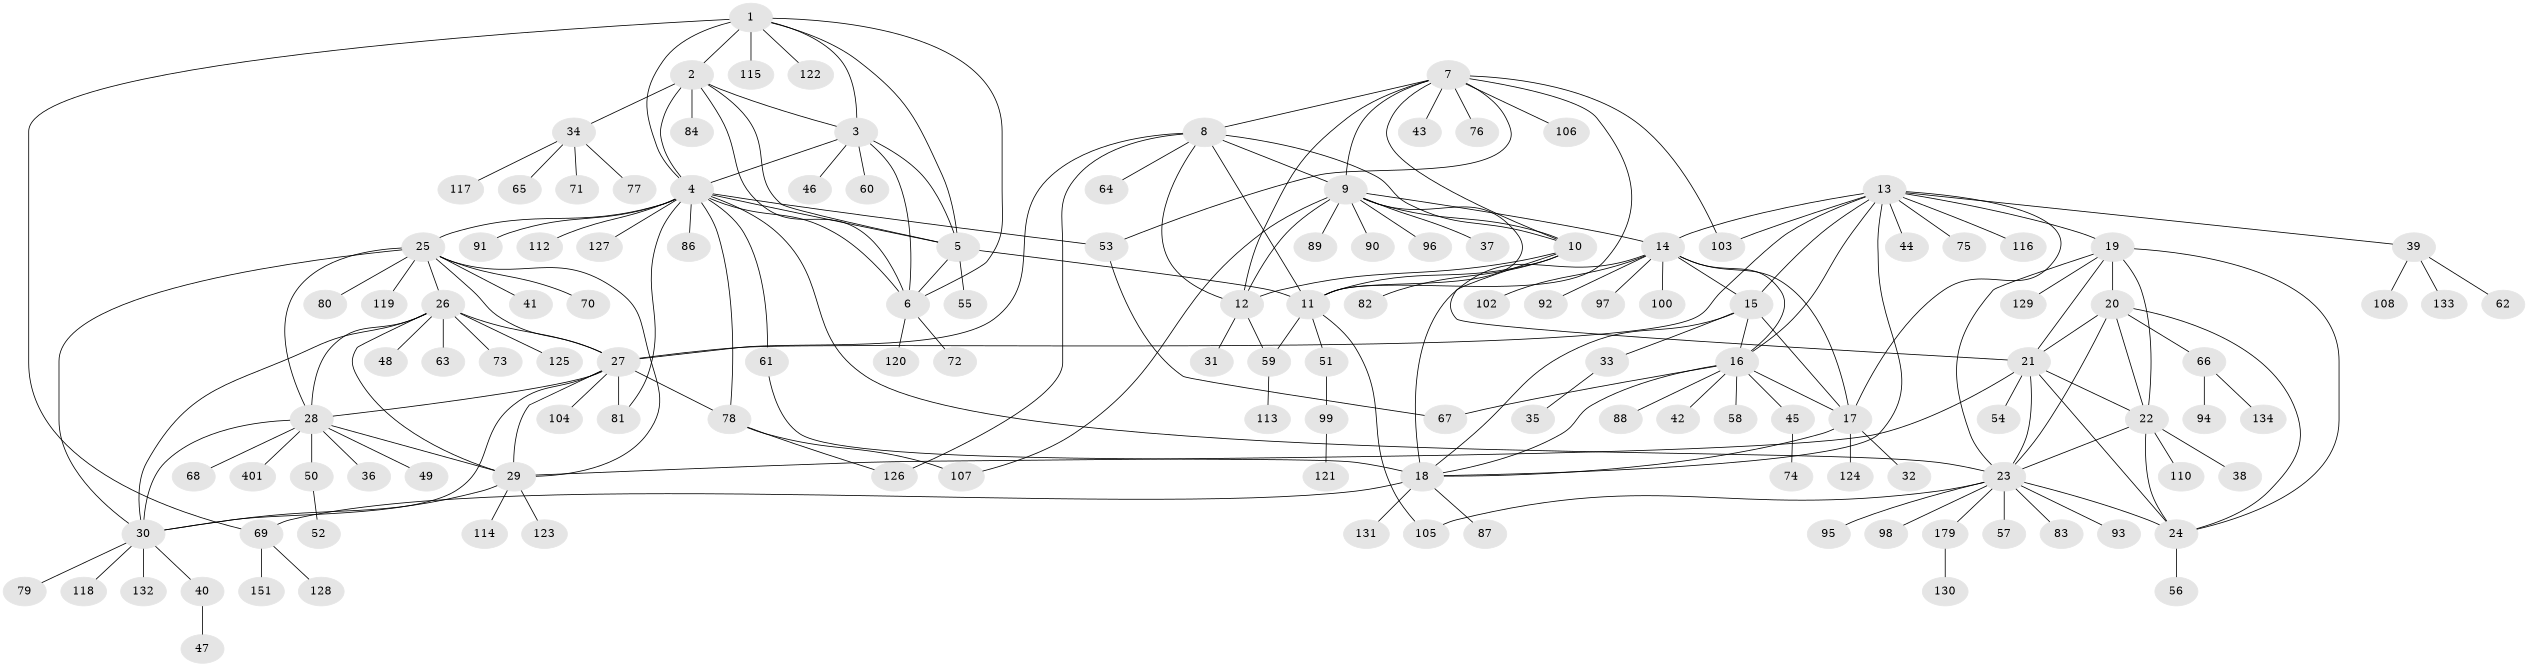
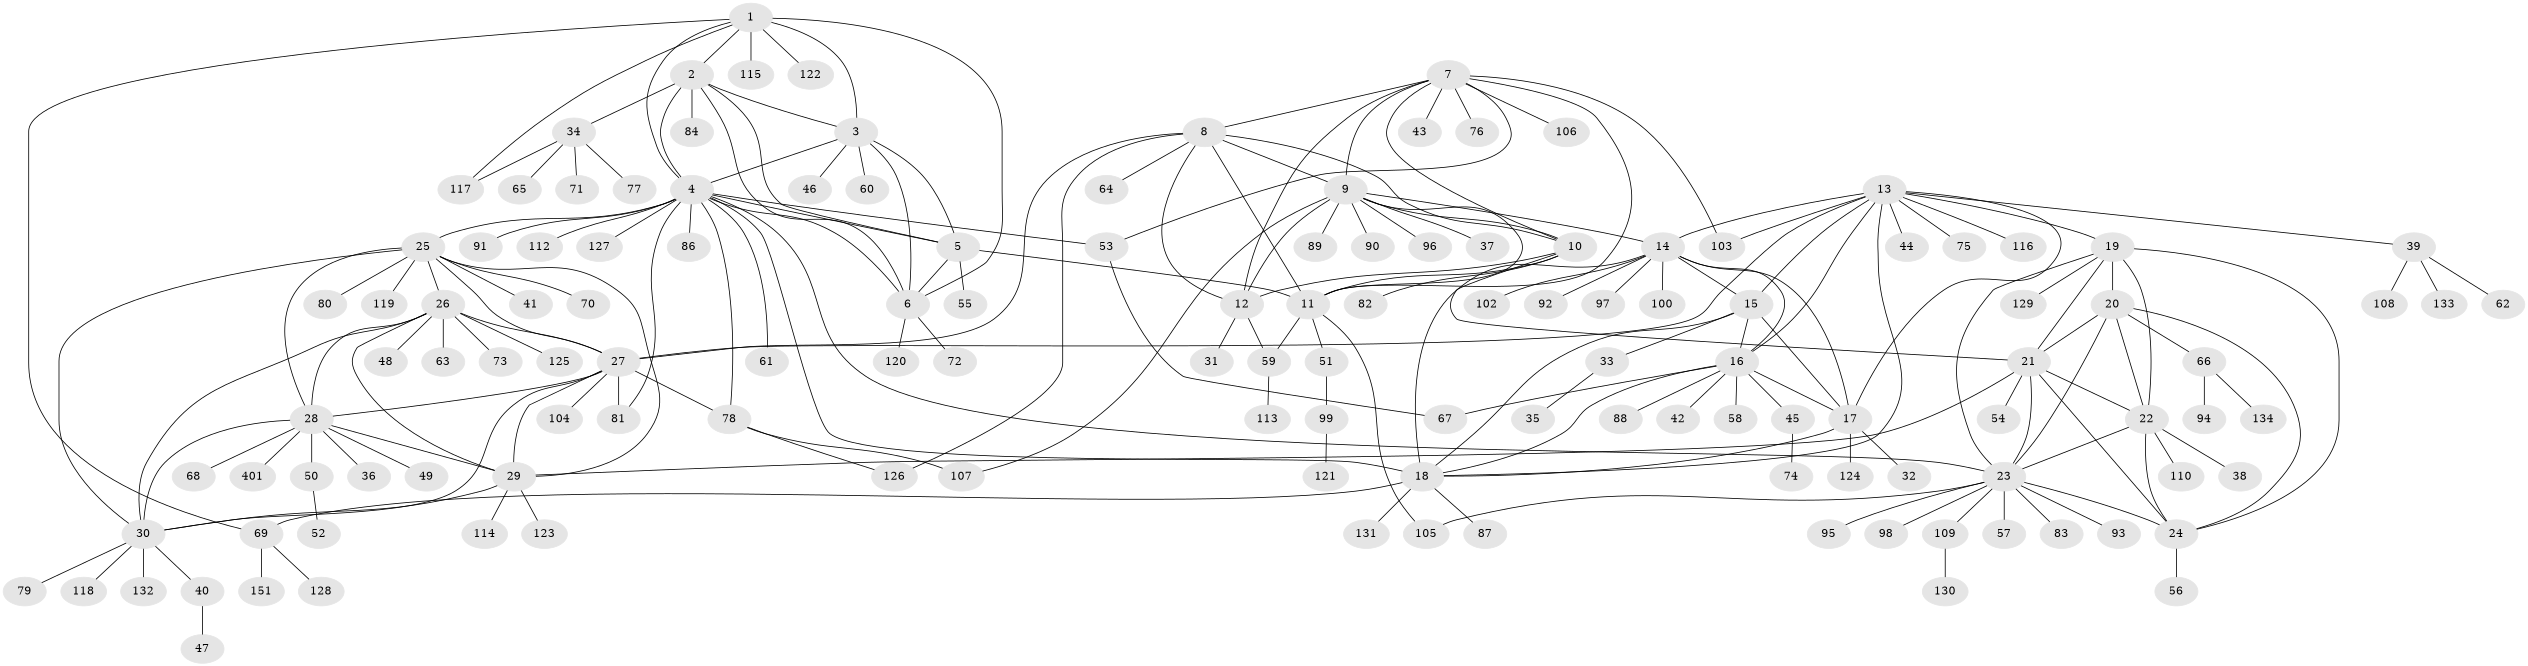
(898, 97) -> (594, 87)
(966, 455) -> (978, 455)
(1945, 534) -> (1945, 534)
